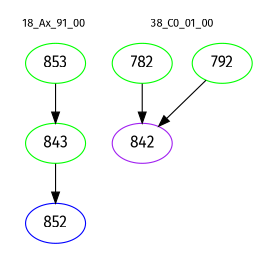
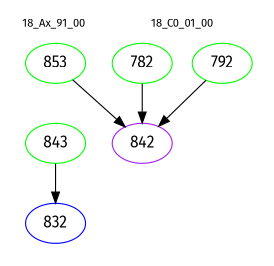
(182, 24) -> (182, 24)
(56, 98) -> (87, 93)
(56, 223) -> (56, 223)
